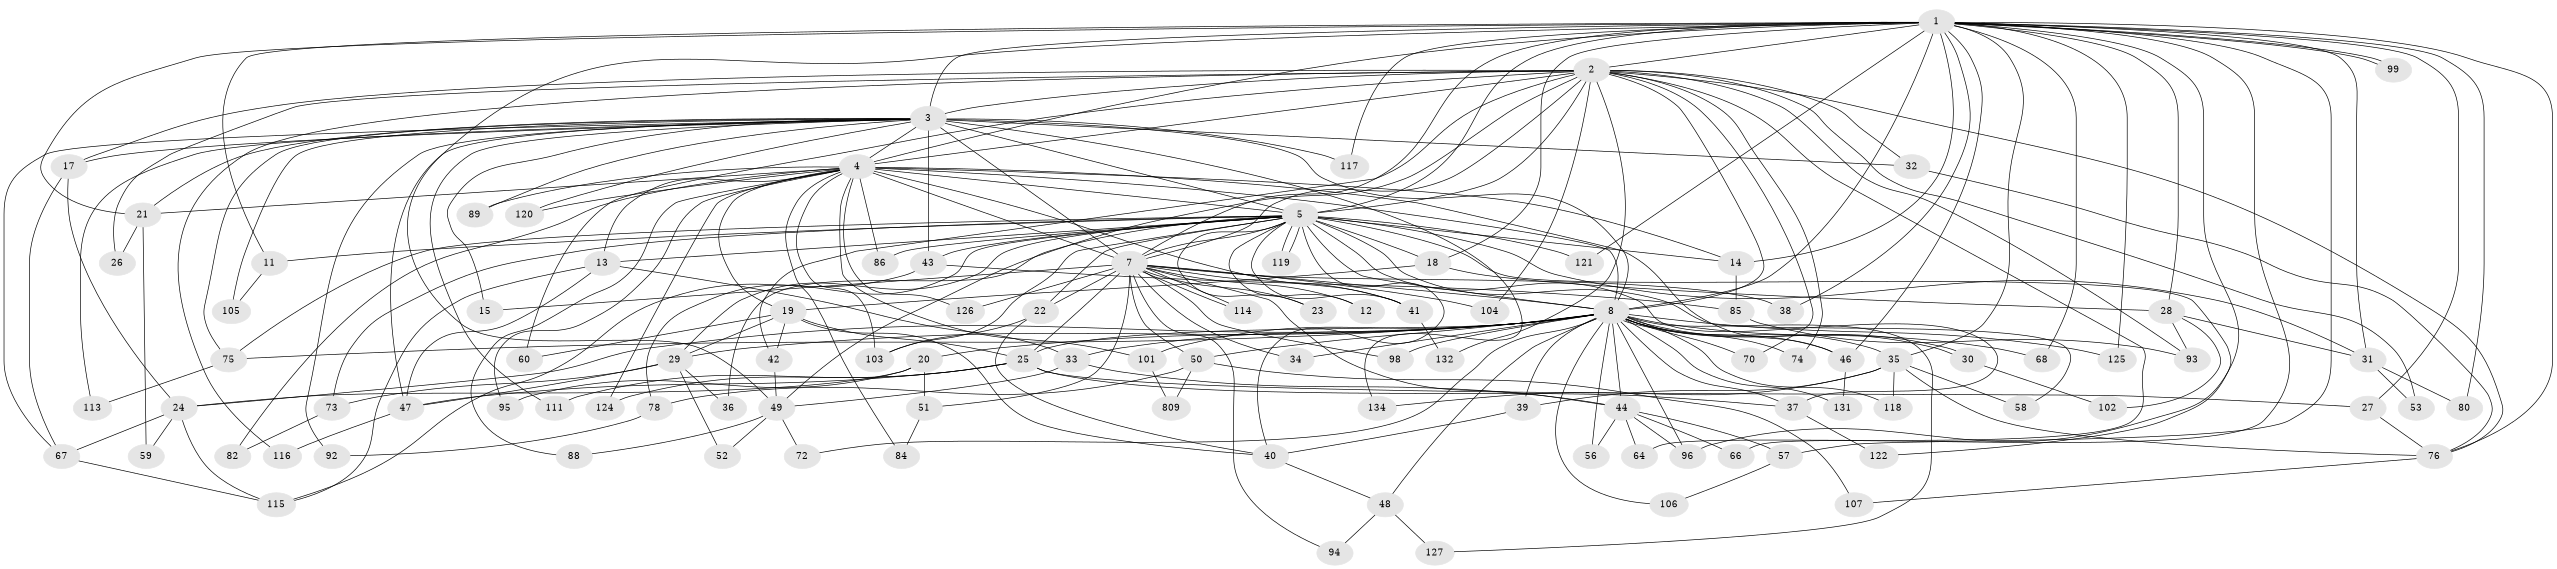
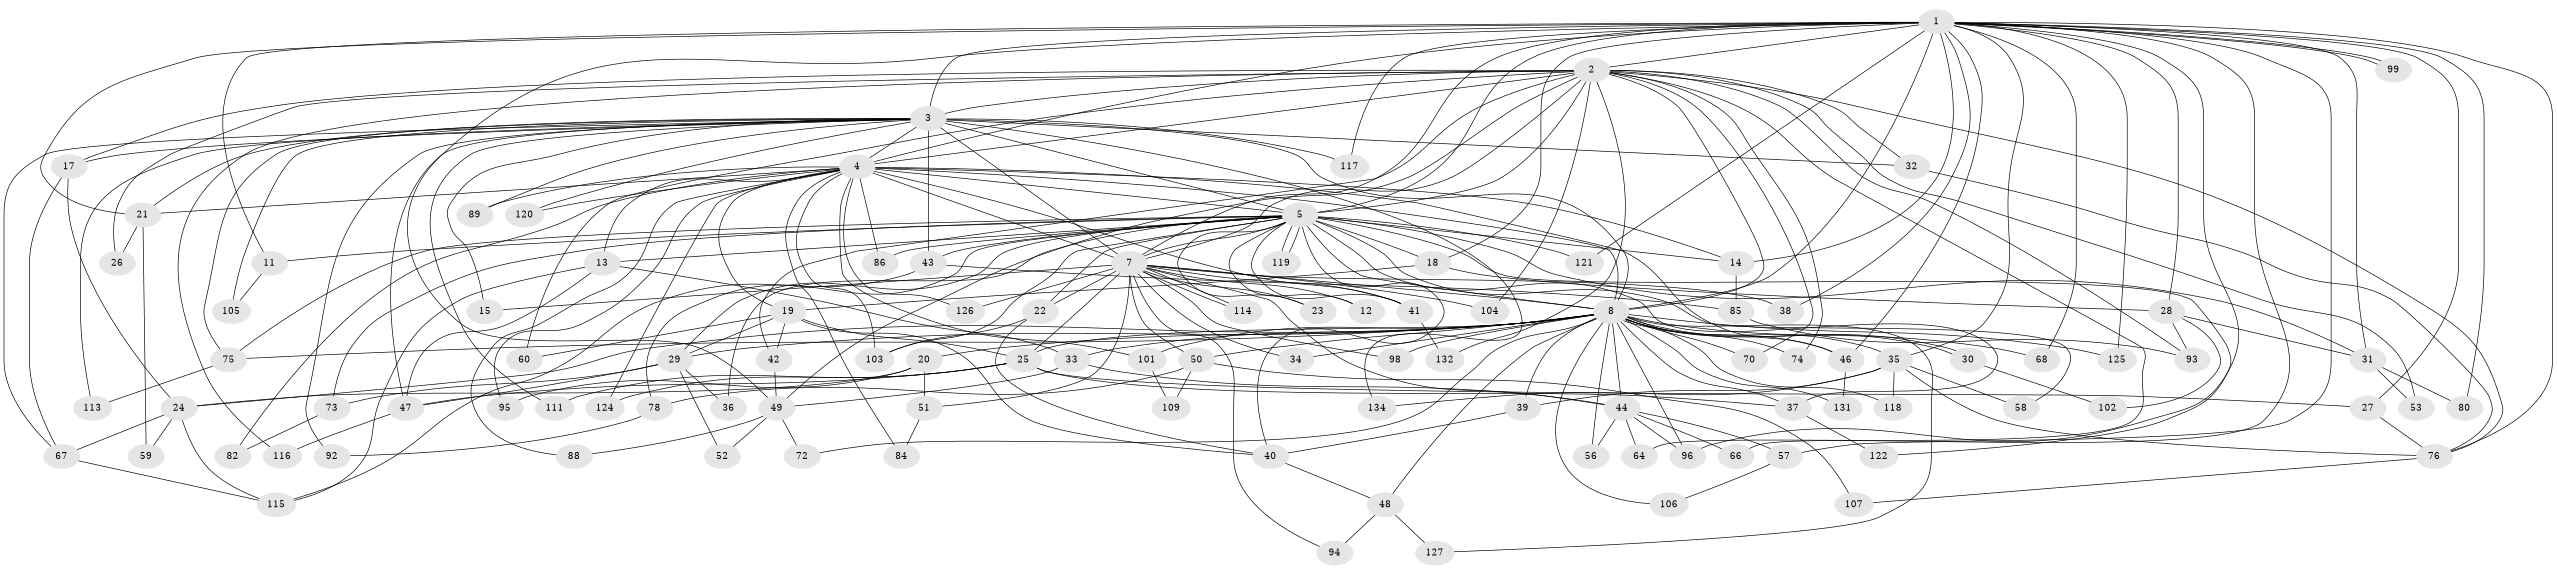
(1171, 408) -> (1171, 408)
